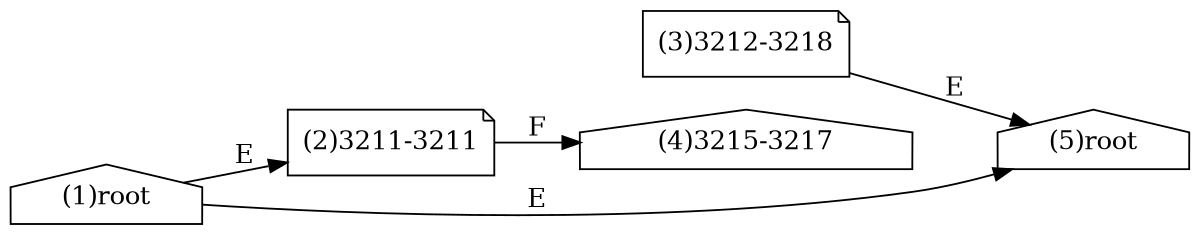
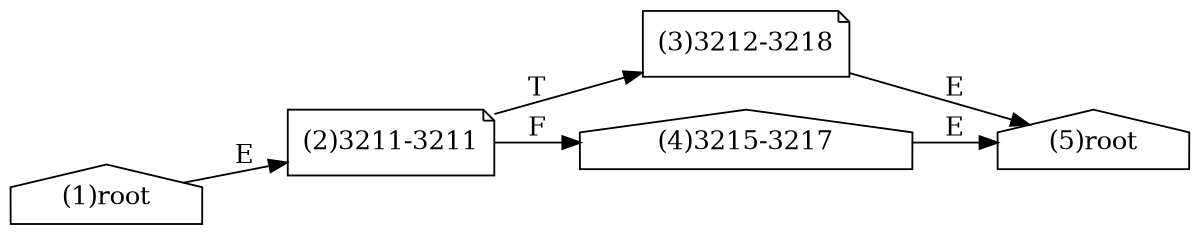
none -> (559, 96)
(600, 214) -> (945, 143)
